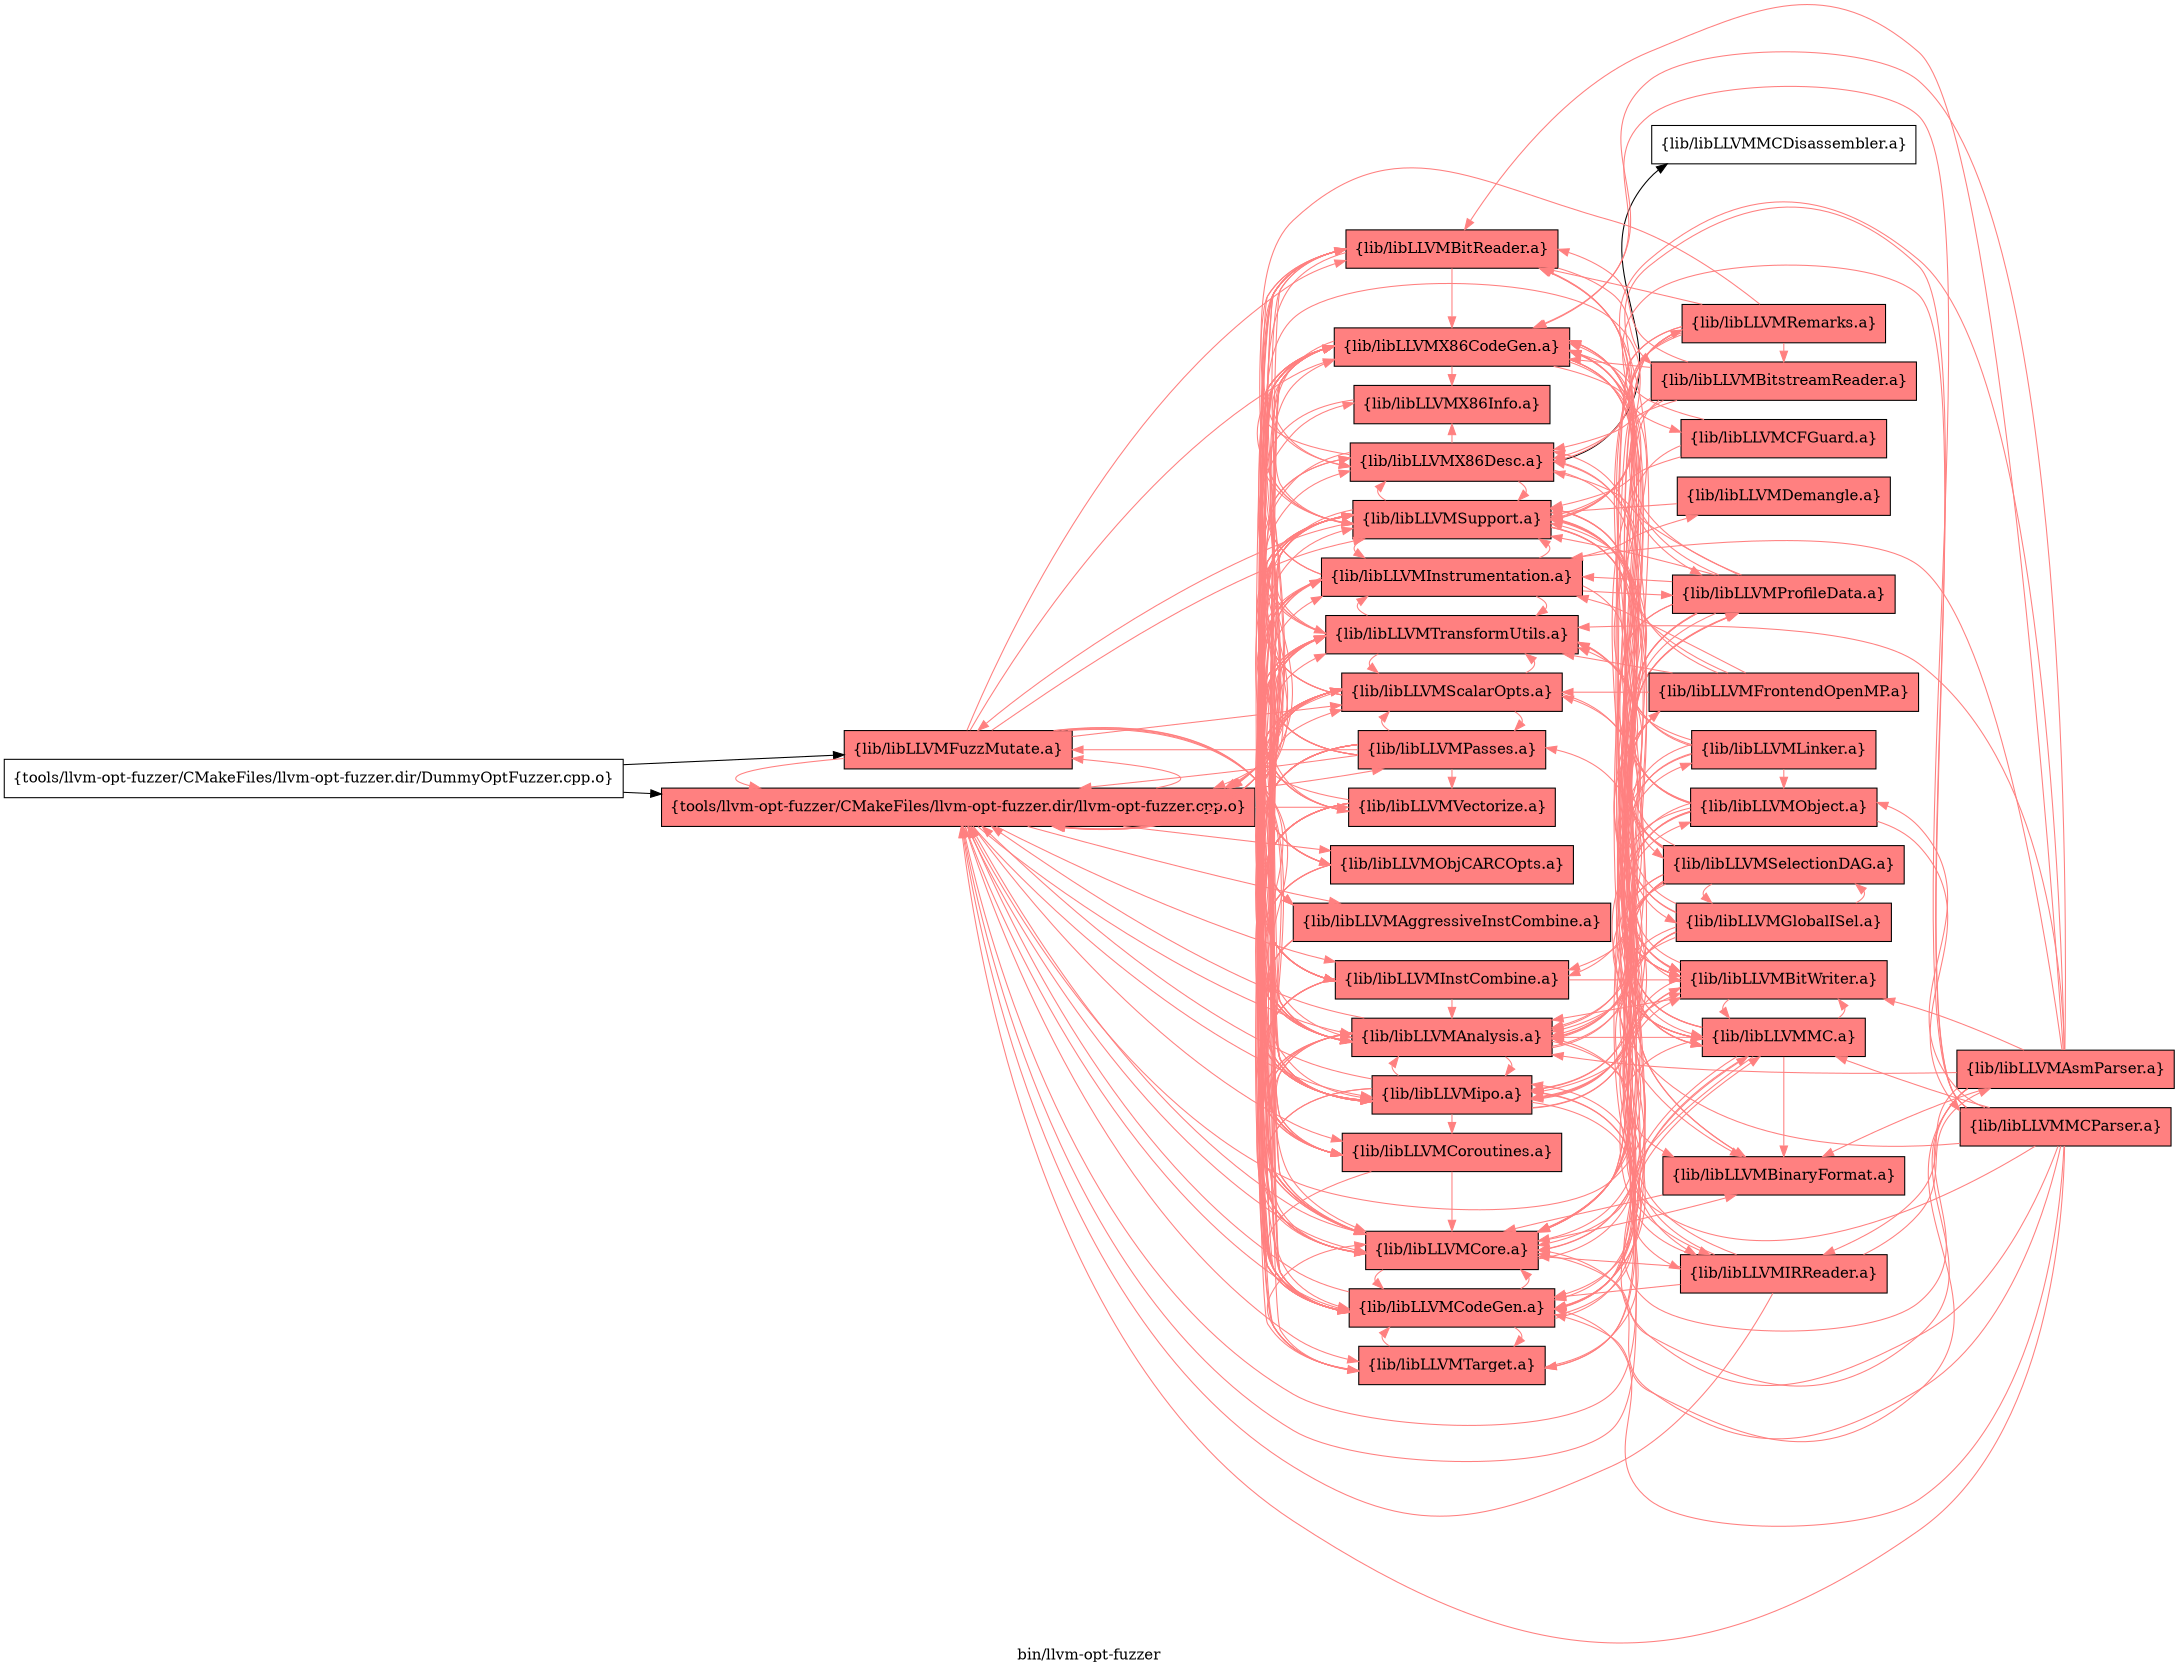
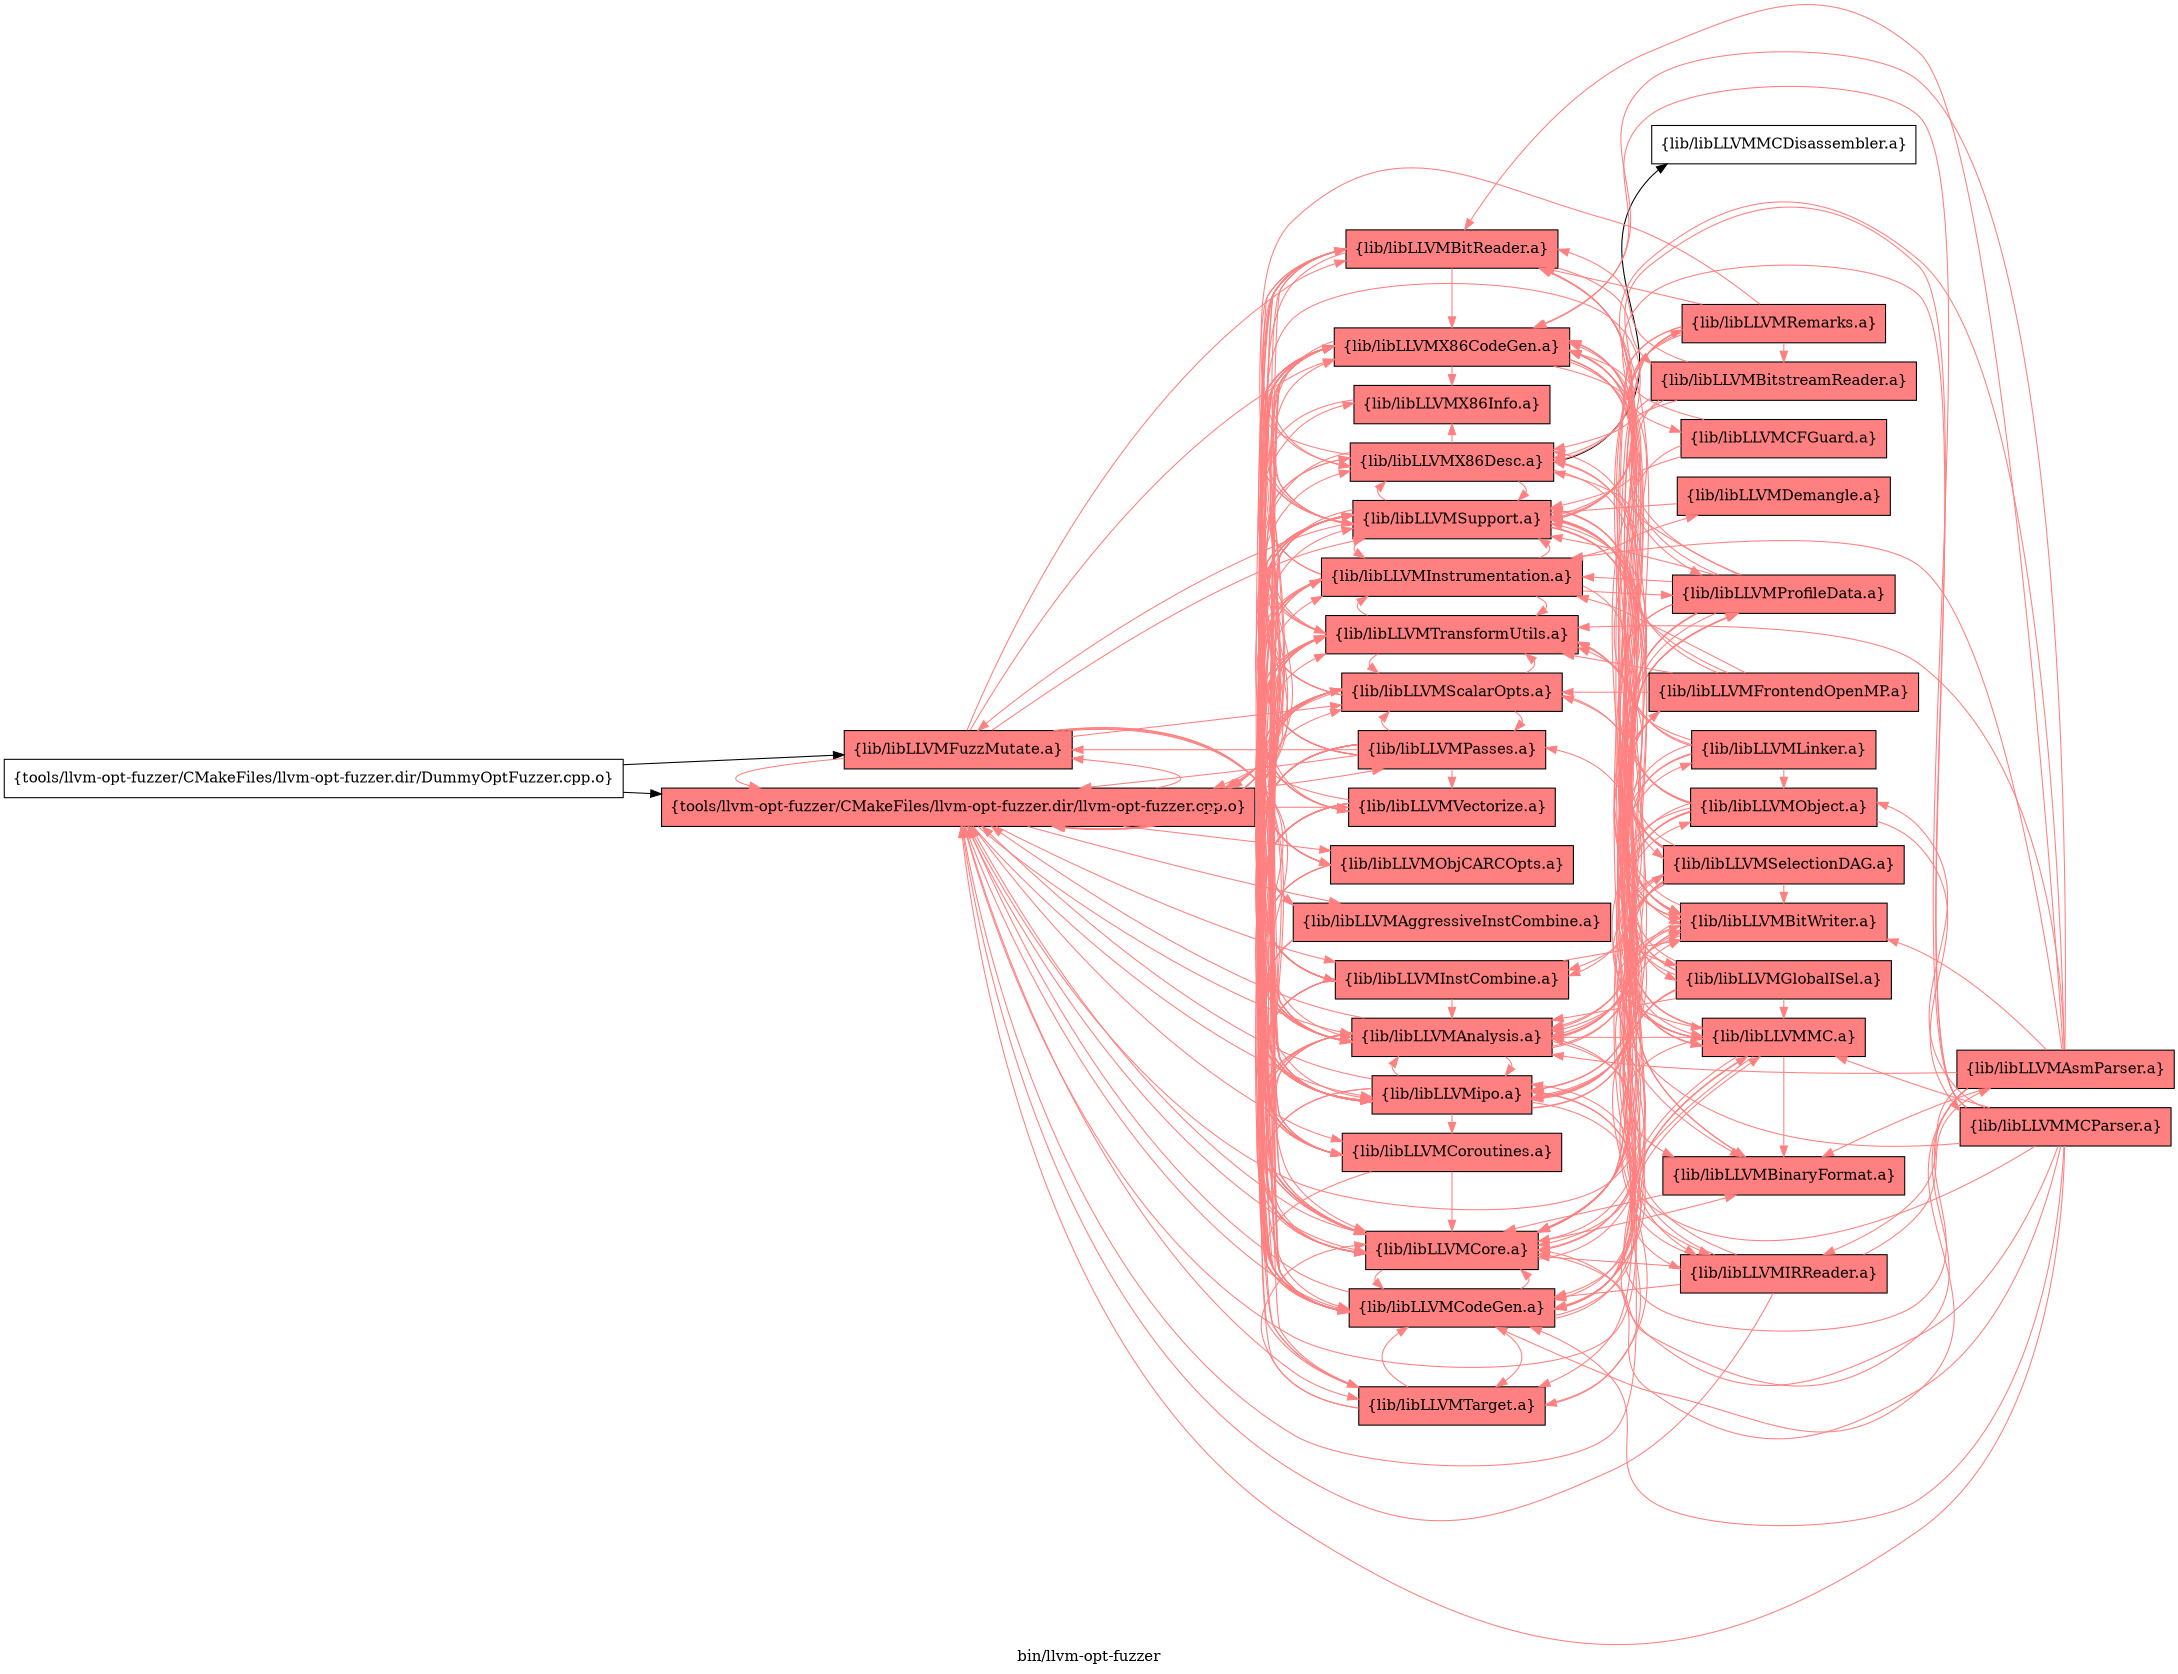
(1616, 364) -> (1261, 448)
none -> (1629, 577)
